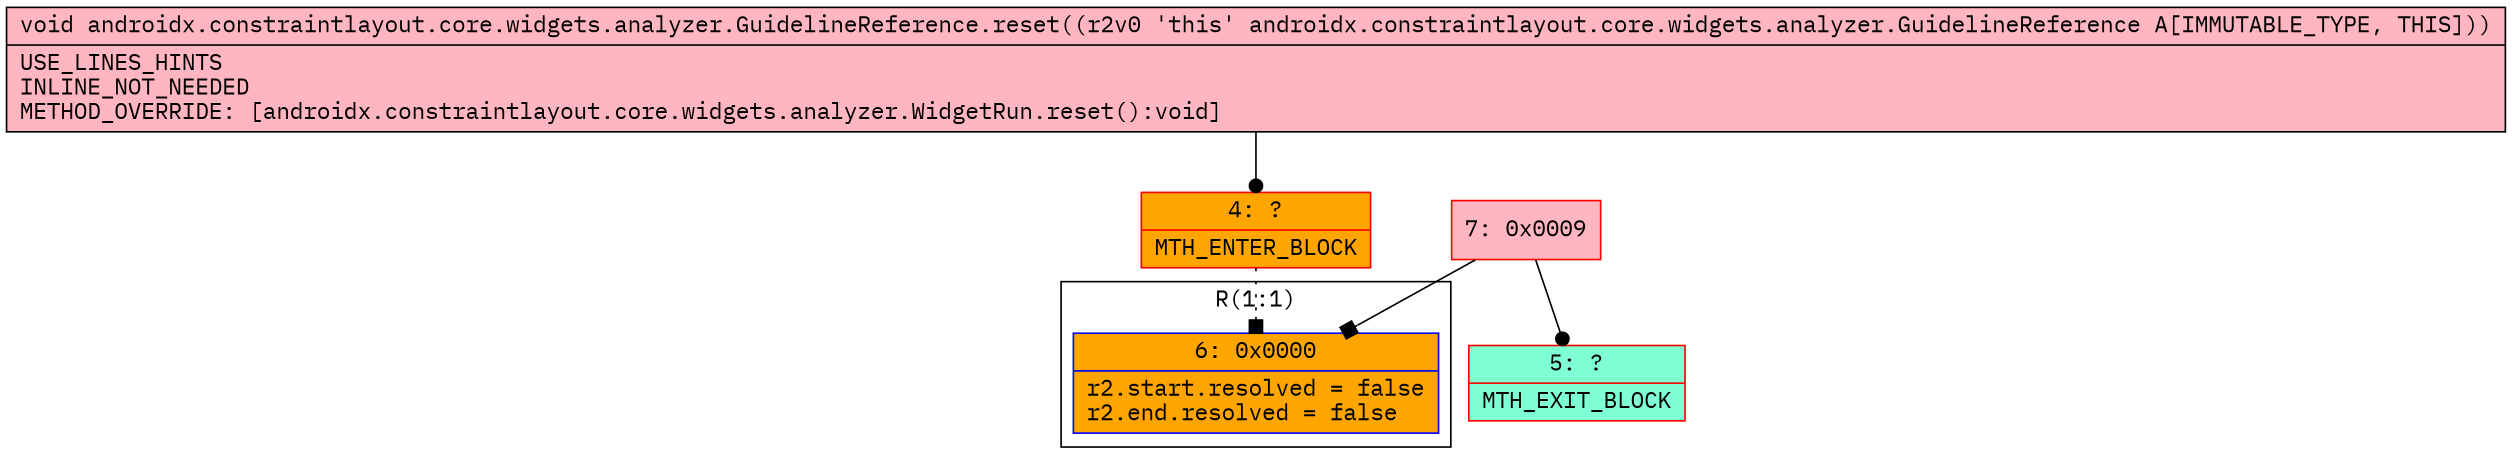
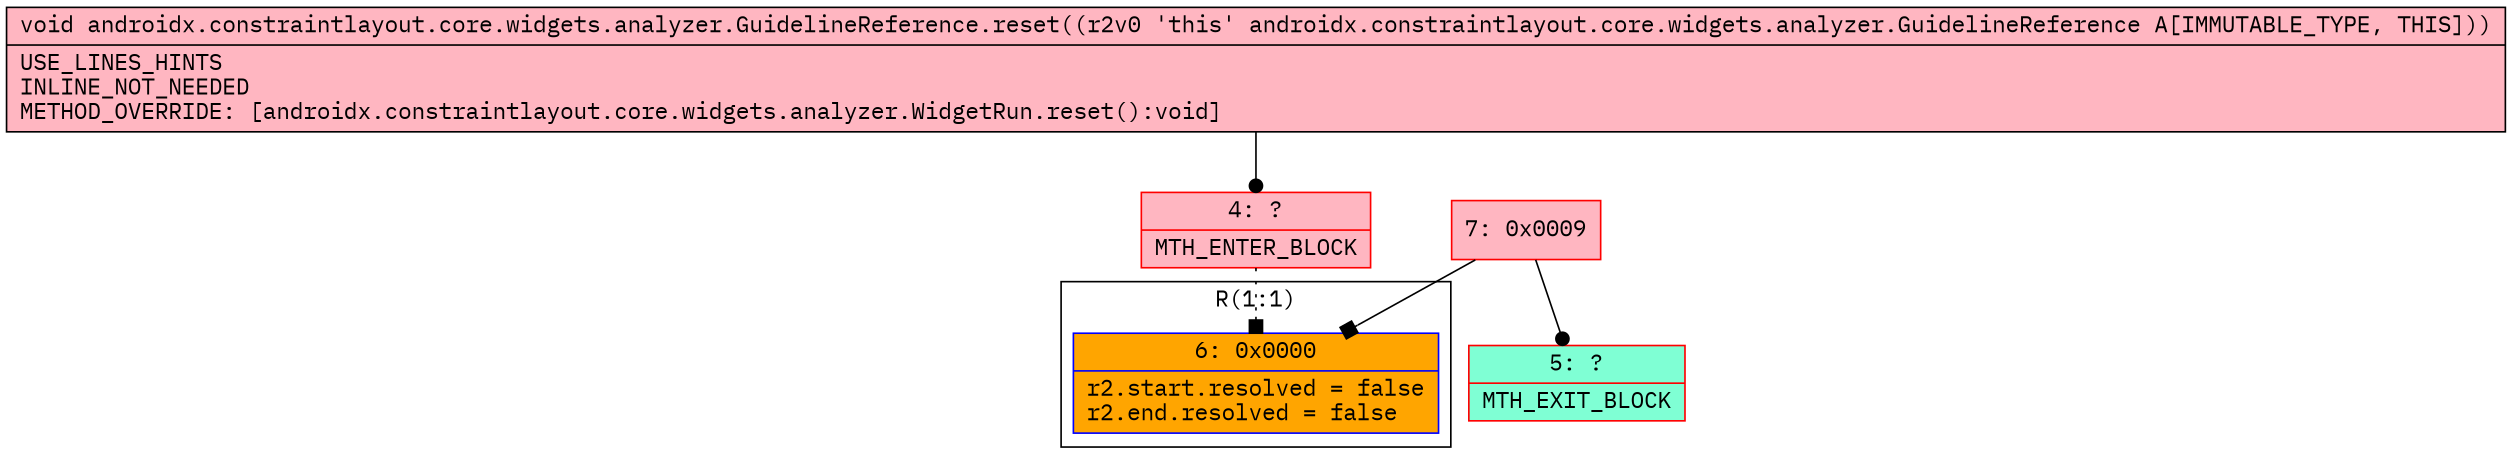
(1256, 230) -> (1256, 230)
